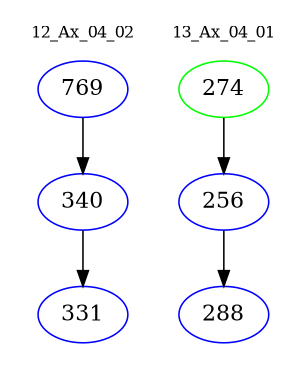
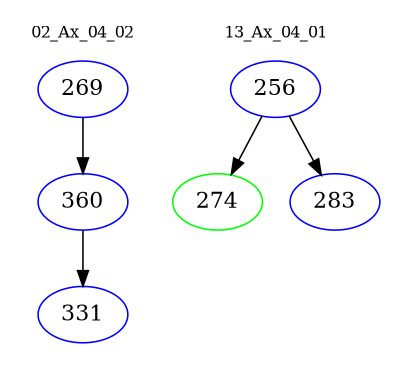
(83, 34) -> (83, 34)
(83, 89) -> (83, 89)
(224, 138) -> (250, 138)
(83, 202) -> (83, 202)
(224, 315) -> (335, 202)
